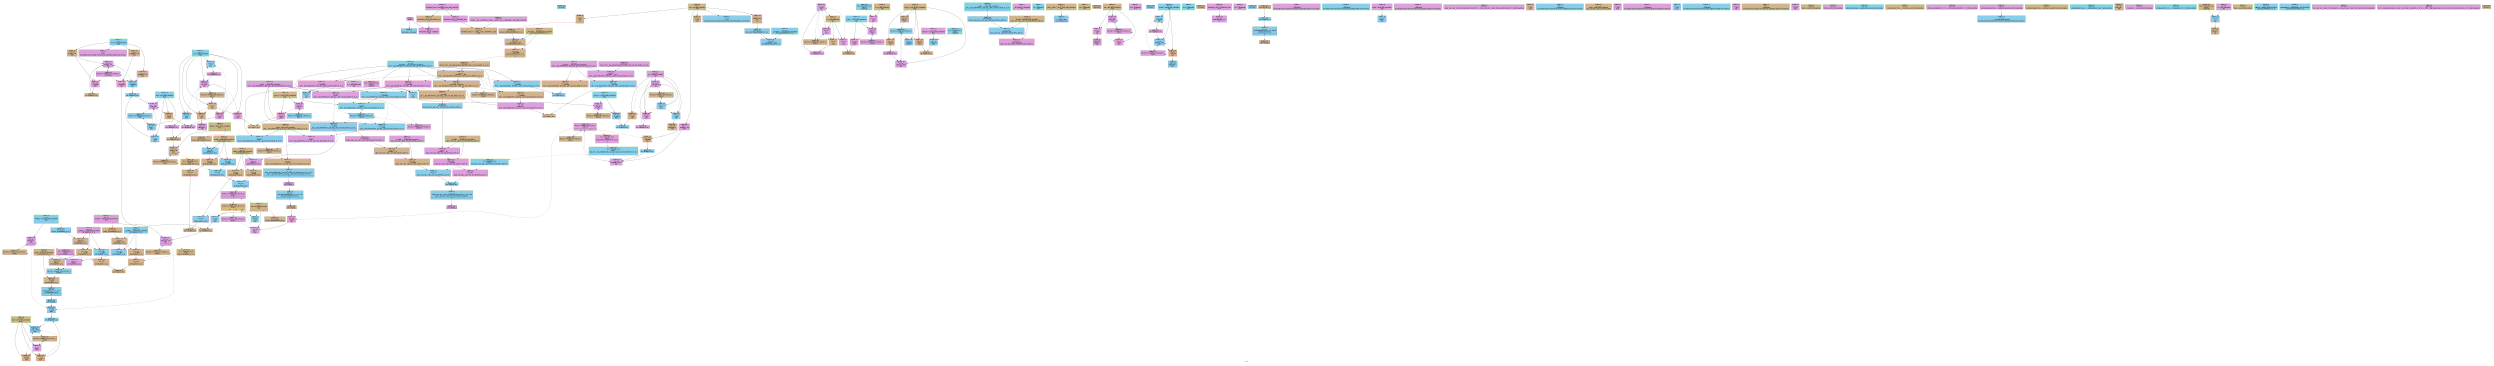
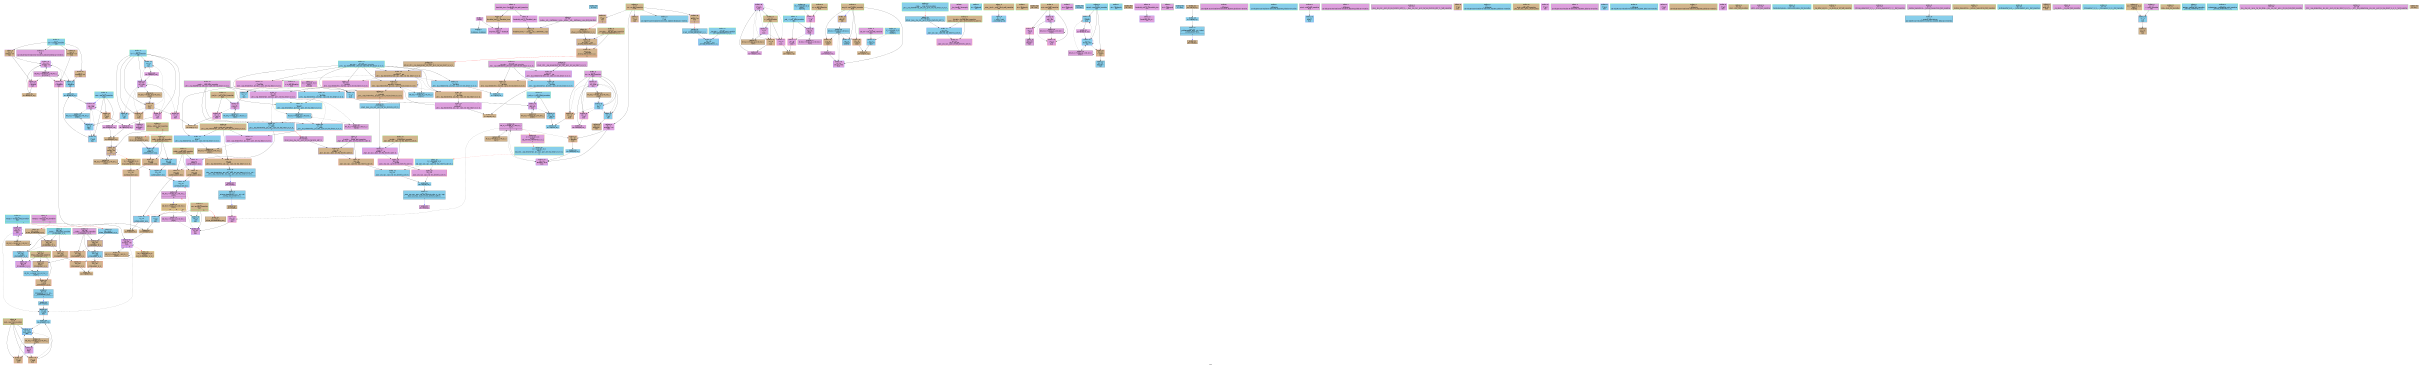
(483, 95) -> (421, 95)
(65, 252) -> none
